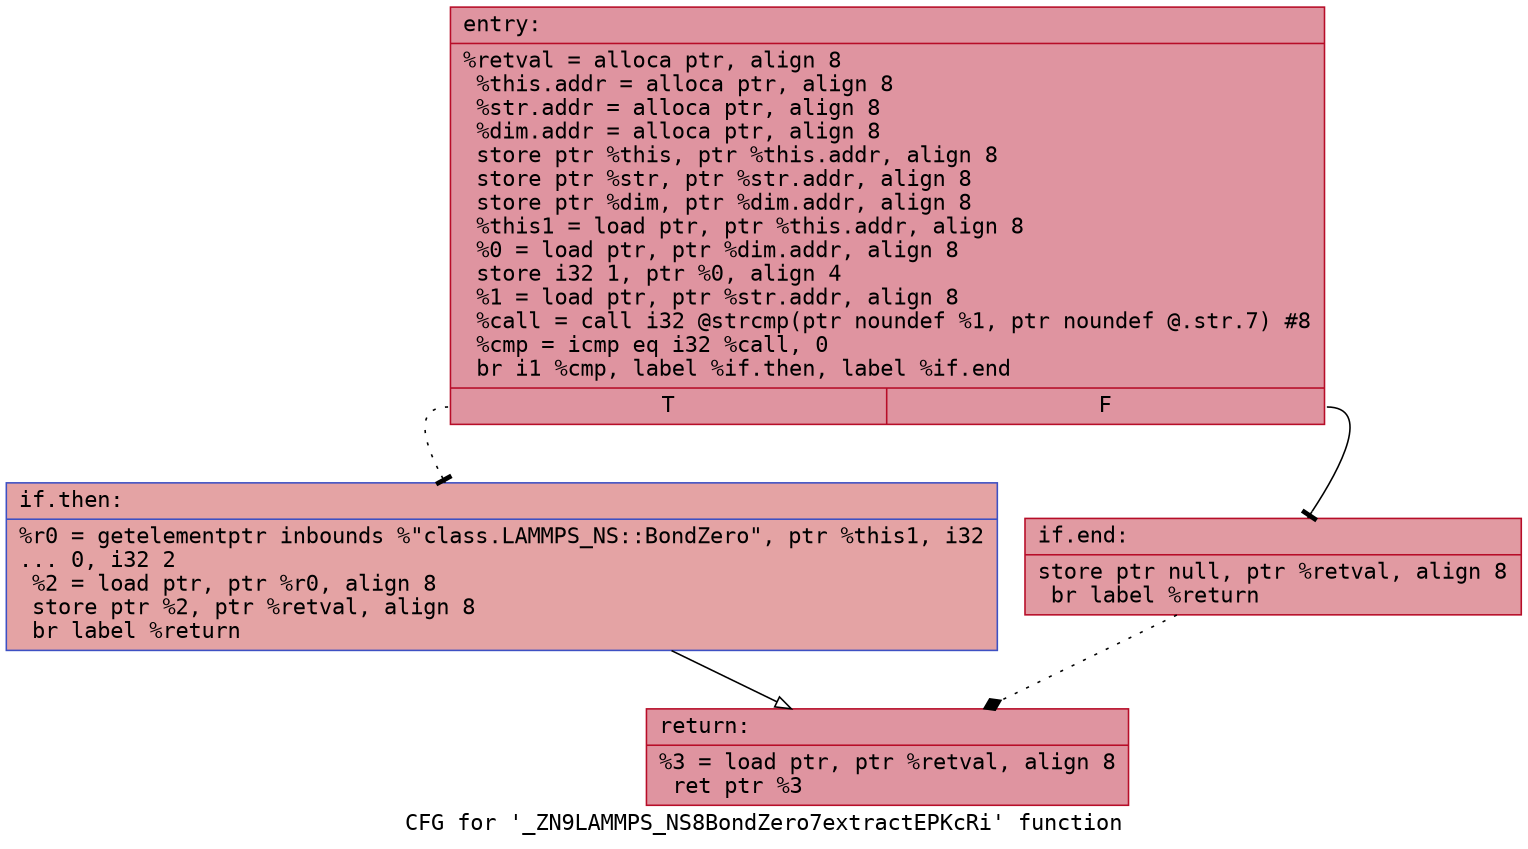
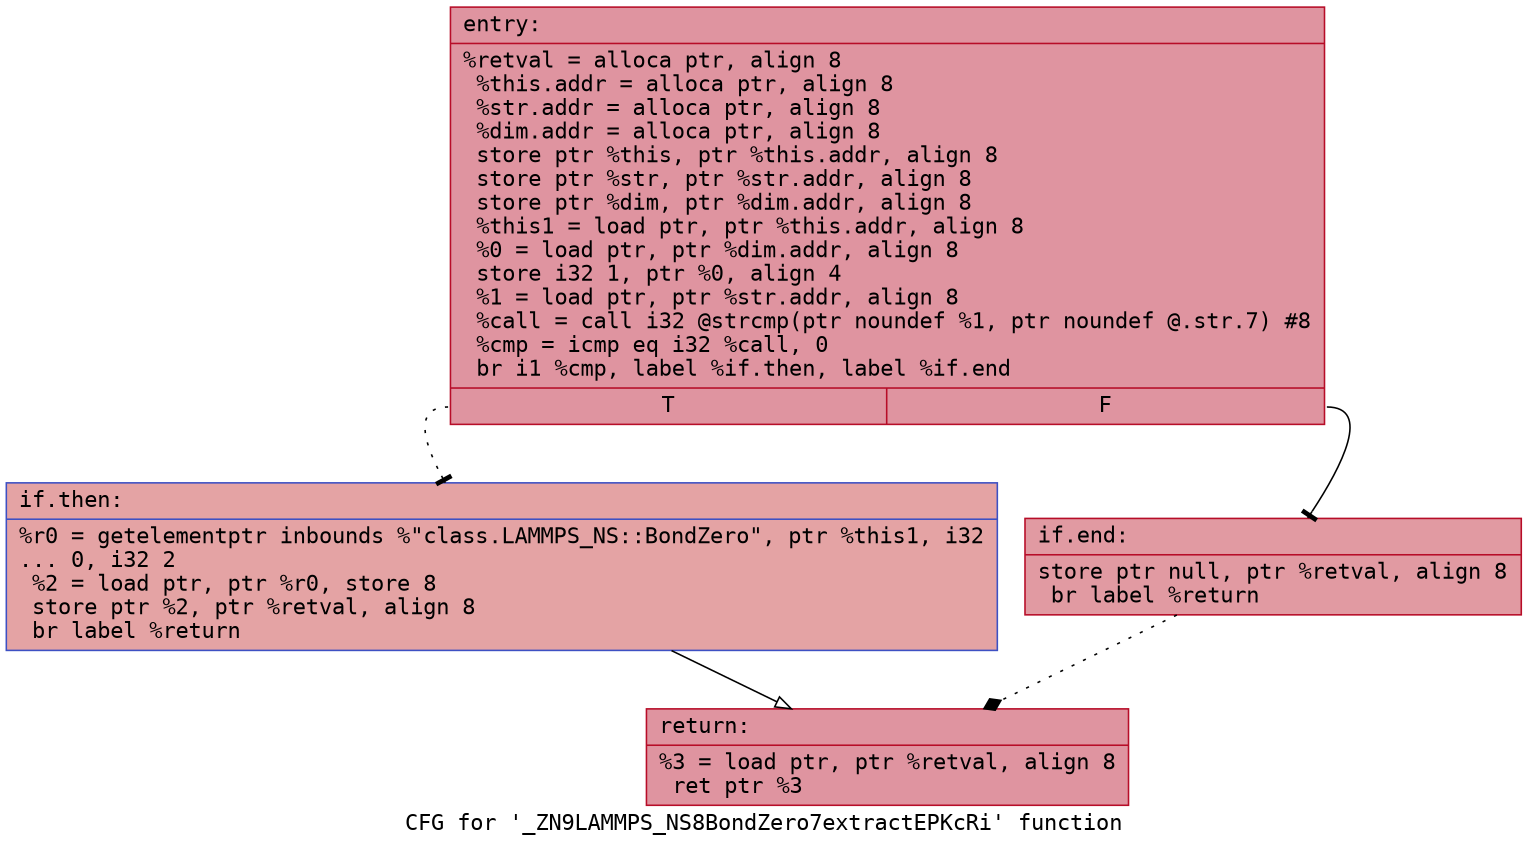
(228, 584) -> (228, 584)
